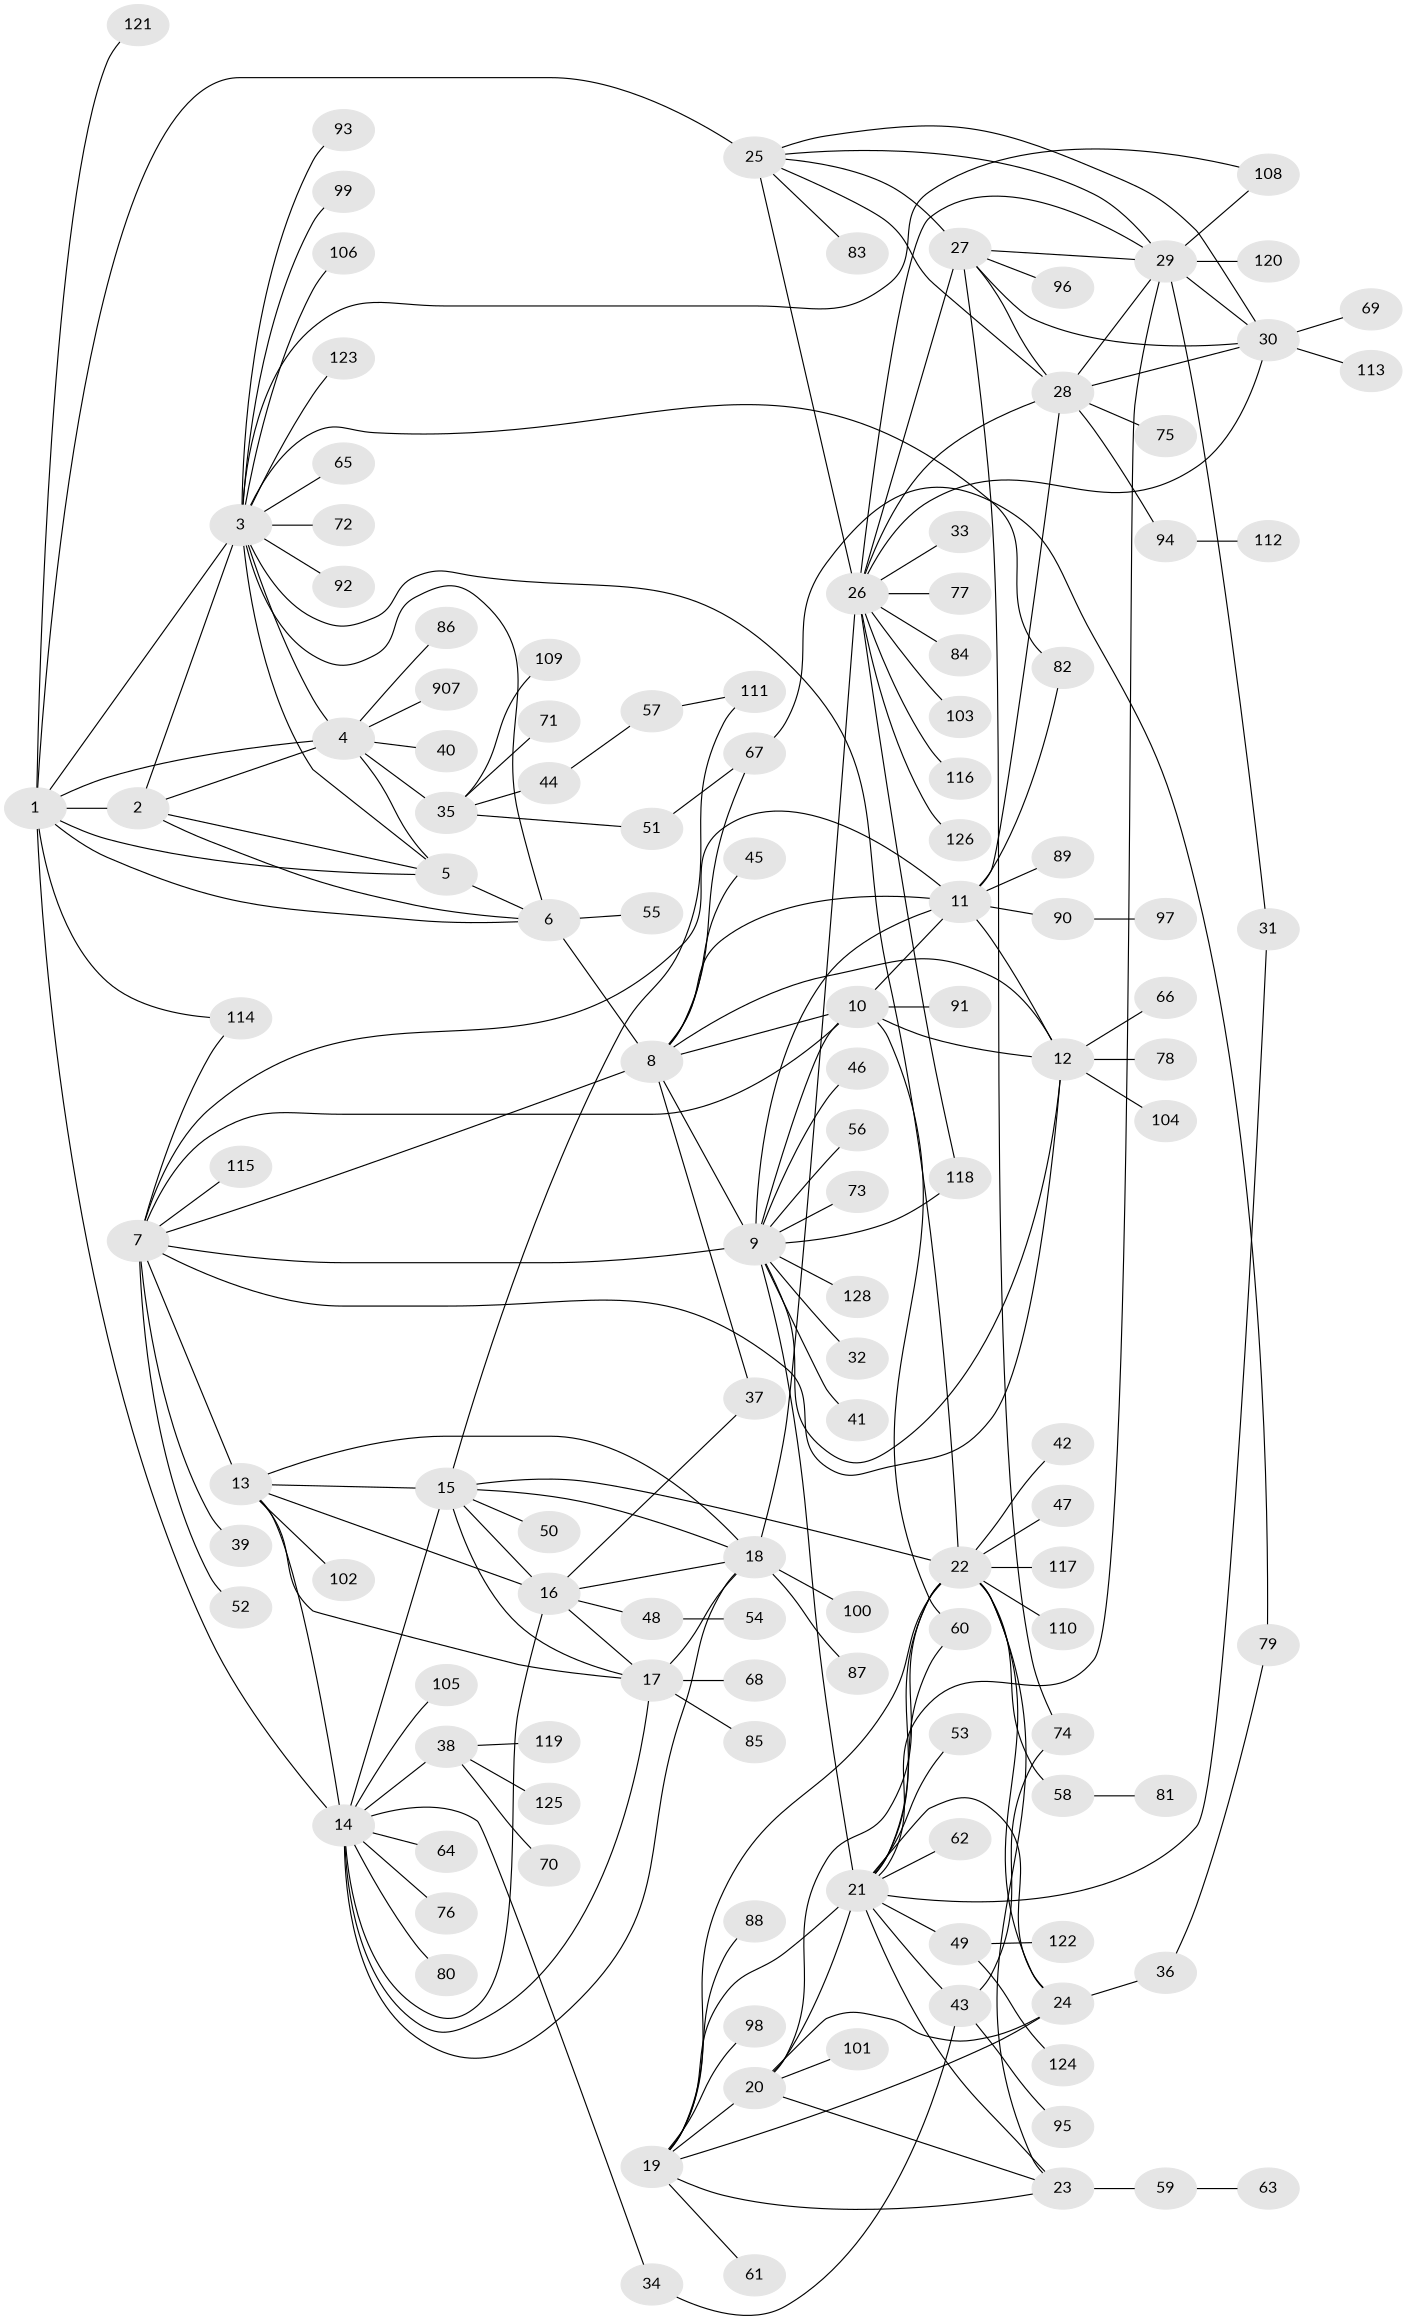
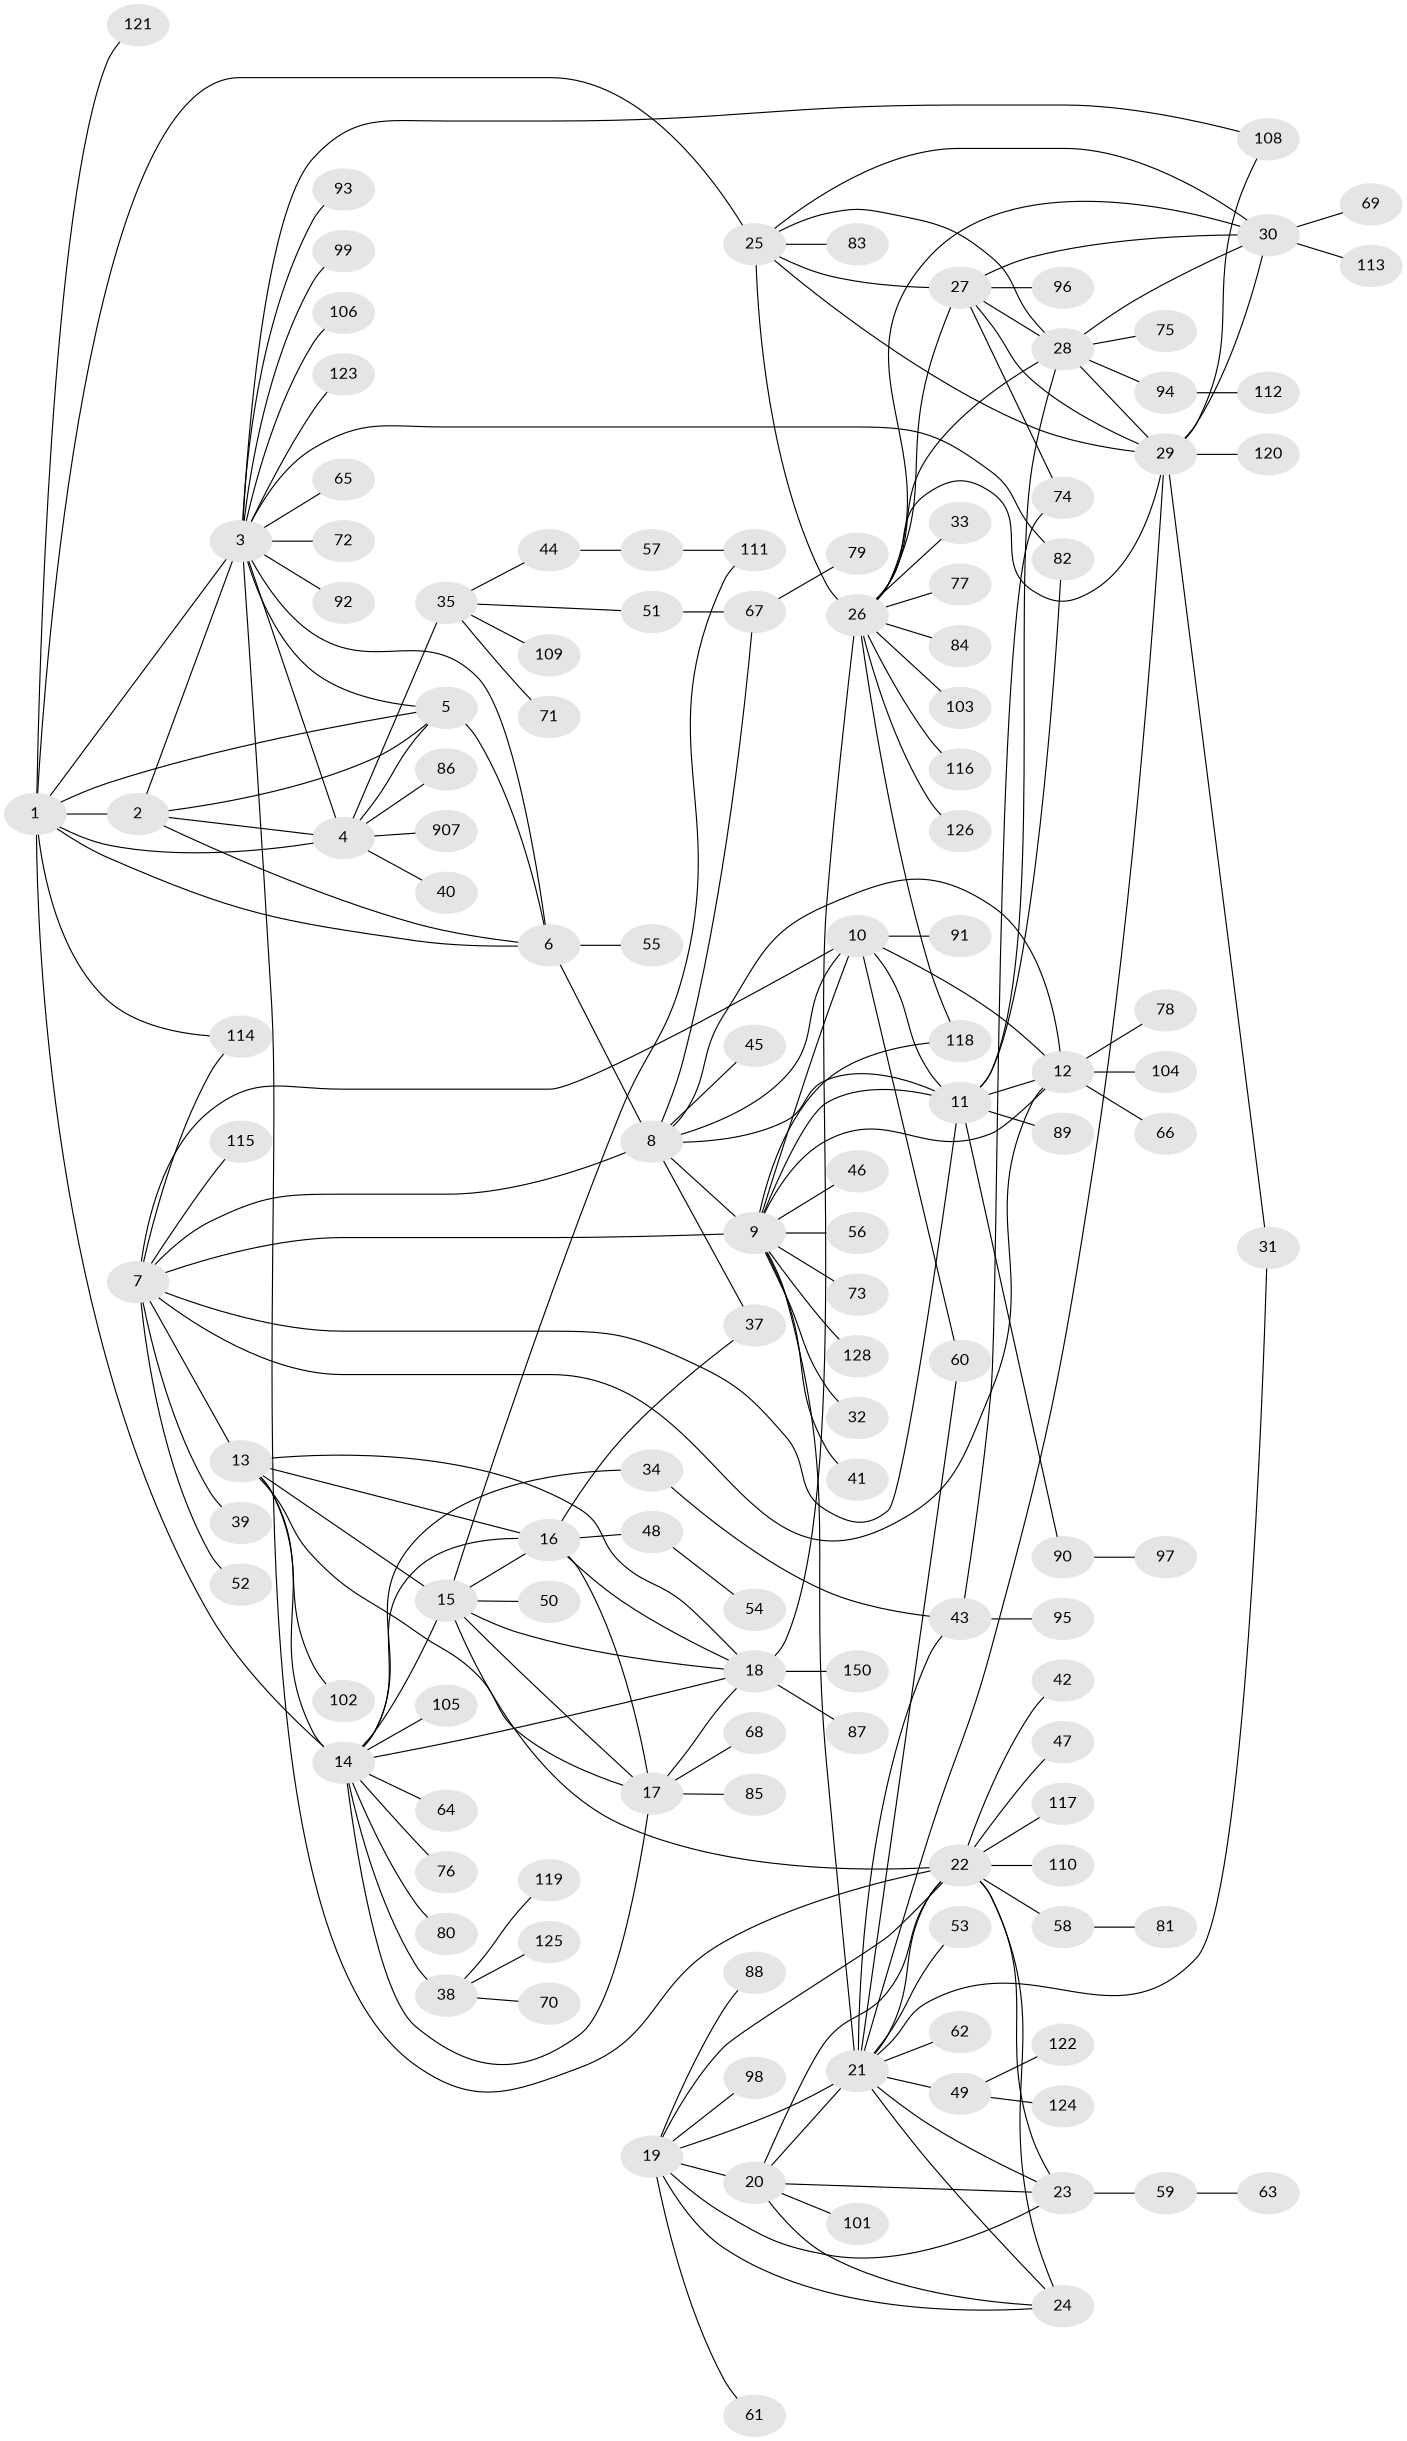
(857, 1612) -> (857, 1671)
(1166, 1973) -> none
